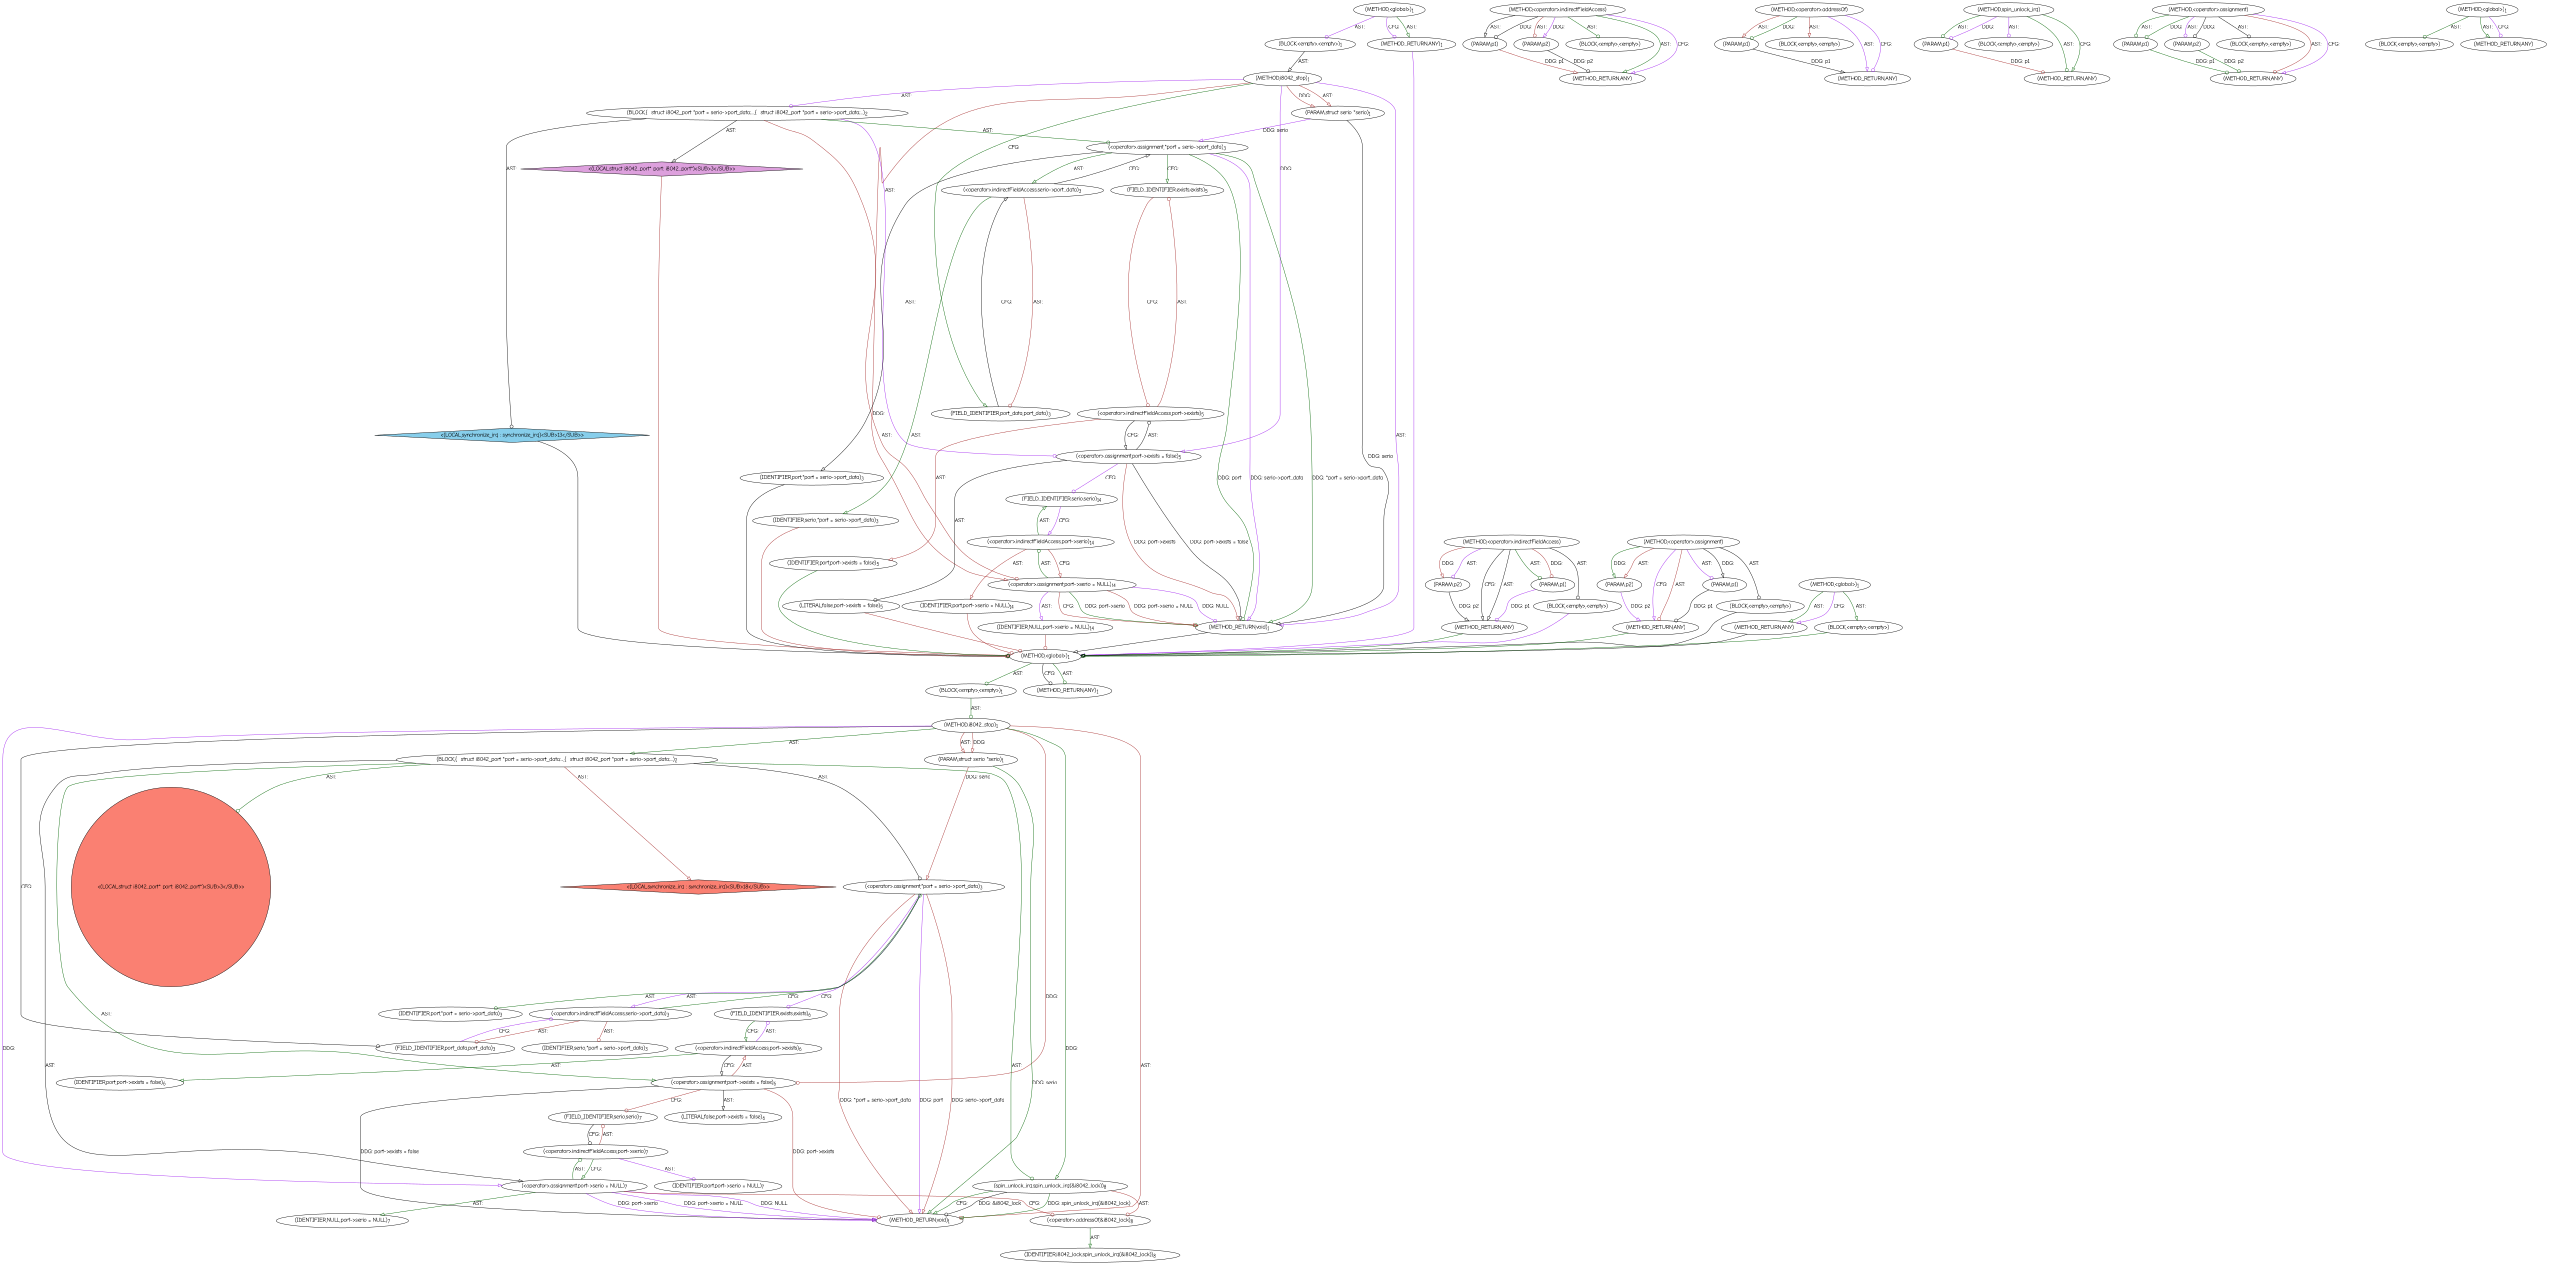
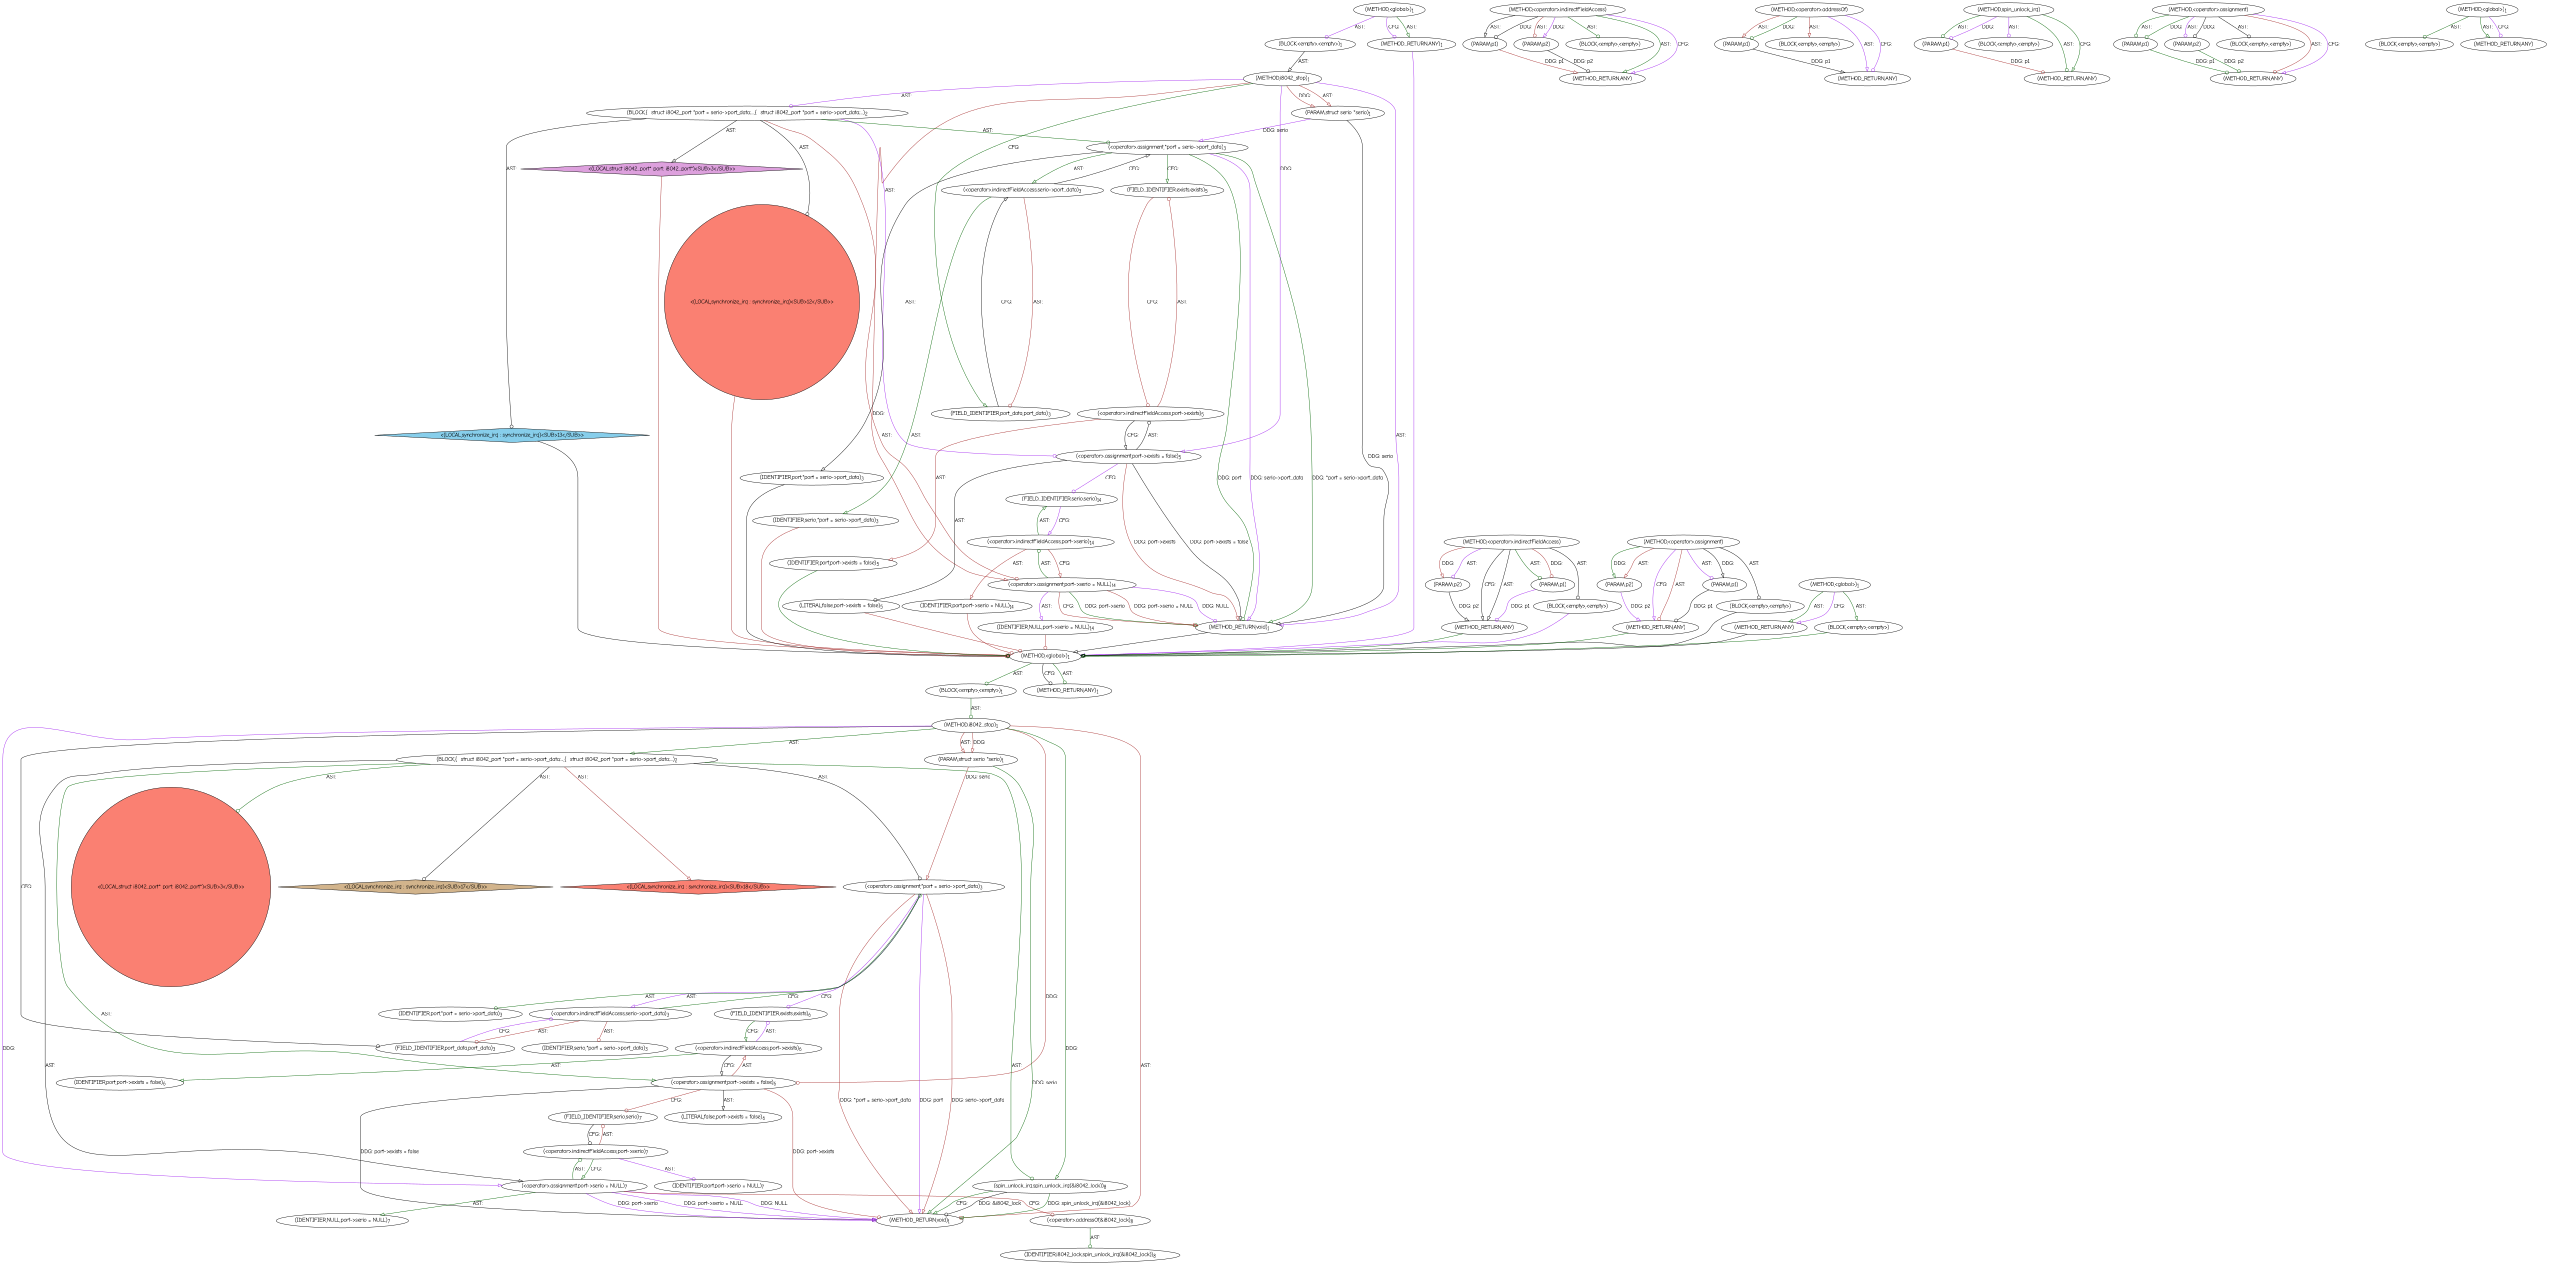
none -> (762, 302)
none -> (416, 887)
(1133, 1198) -> none
(1090, 1236) -> (1090, 1236)
